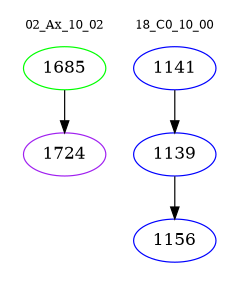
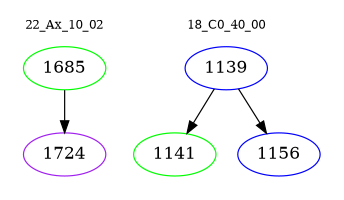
(65, 26) -> (65, 26)
(175, 26) -> (227, 26)
(175, 68) -> (175, 154)
(175, 105) -> (204, 106)
